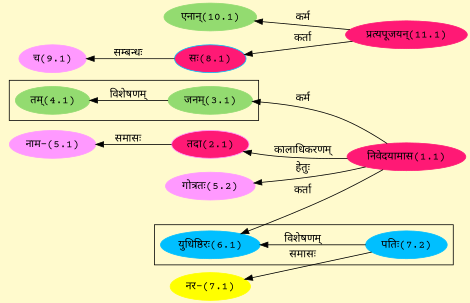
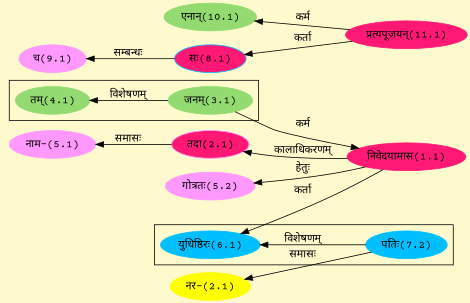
(327, 114) -> (291, 134)
(210, 286) -> (210, 286)
